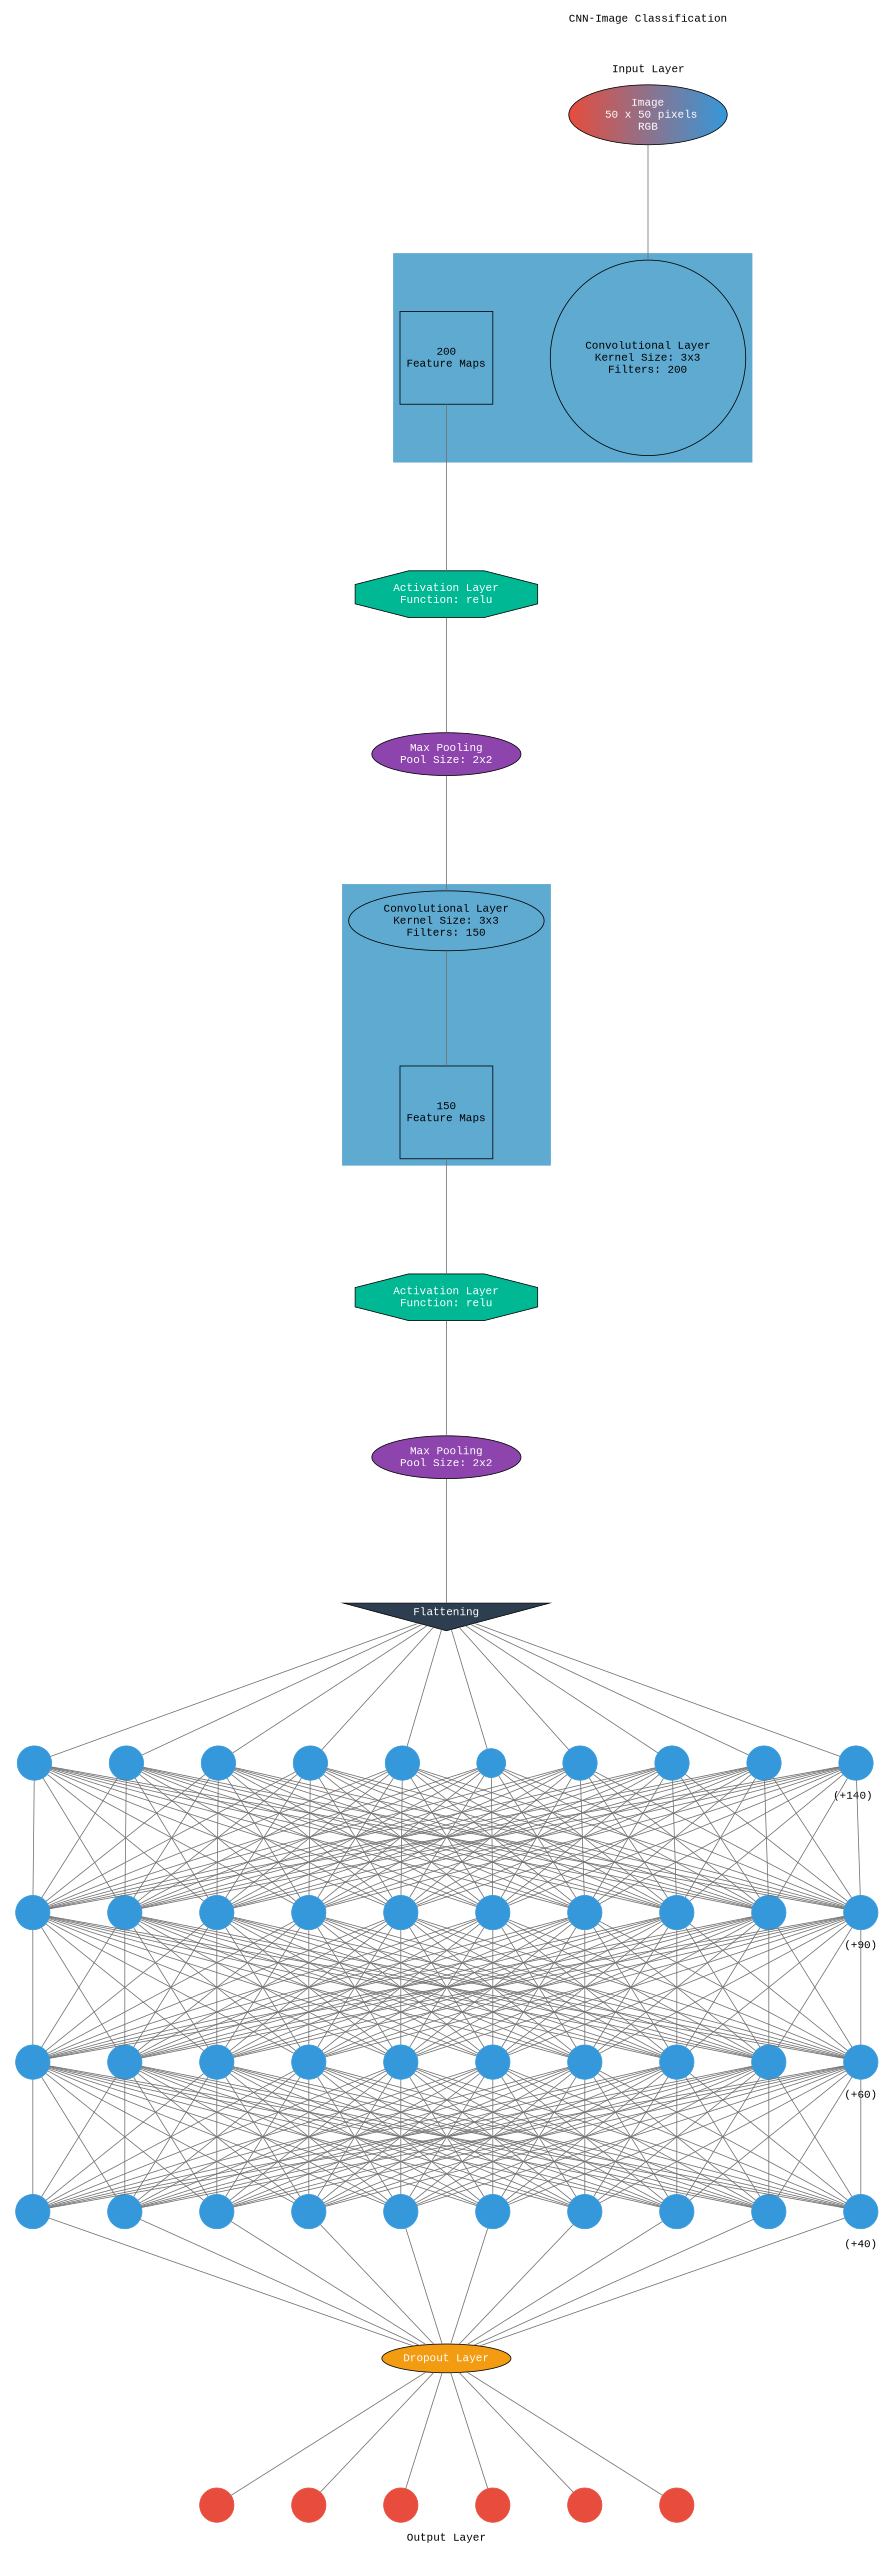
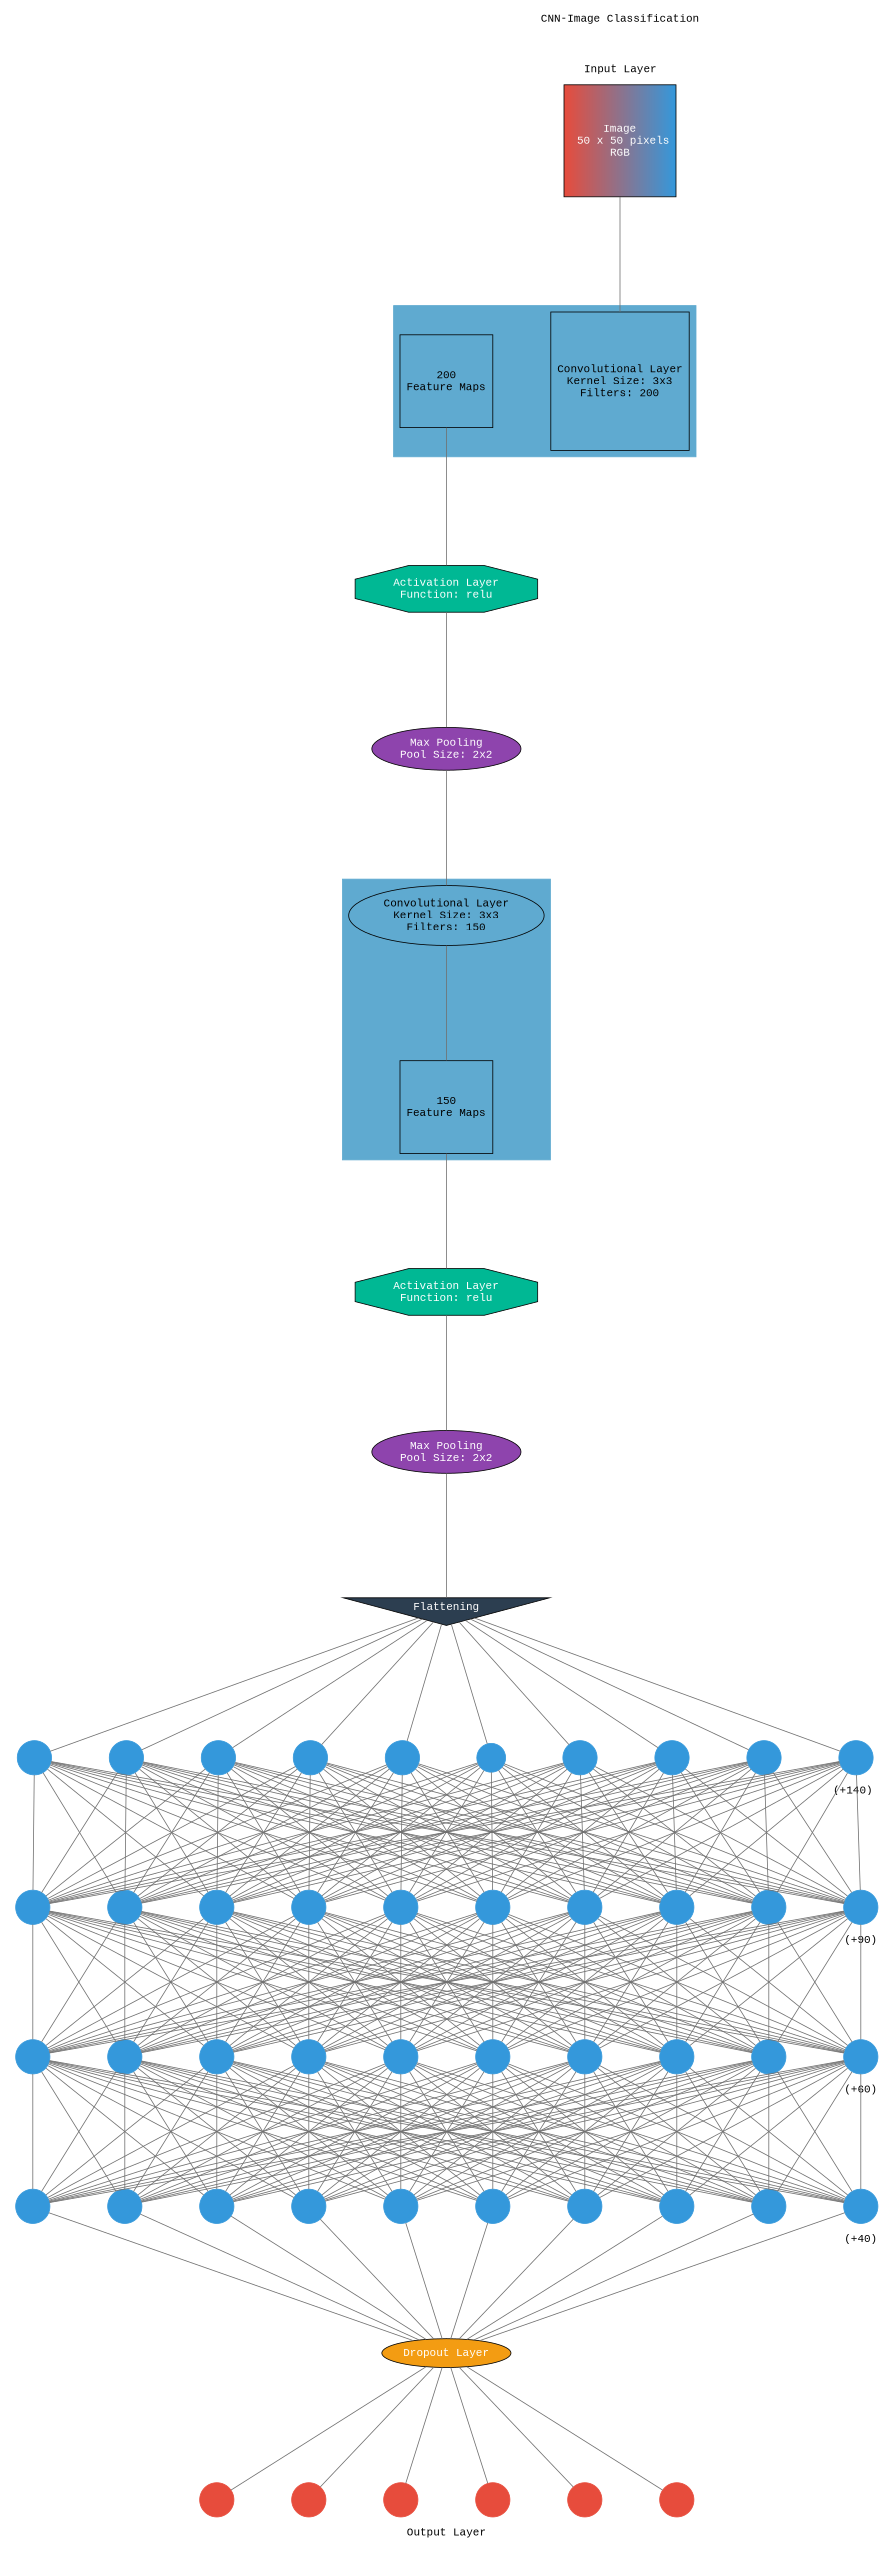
(648, 115) -> (620, 141)
(648, 358) -> (620, 381)
